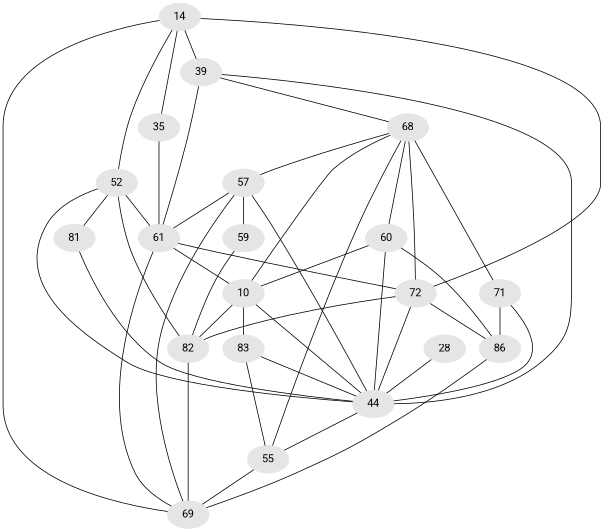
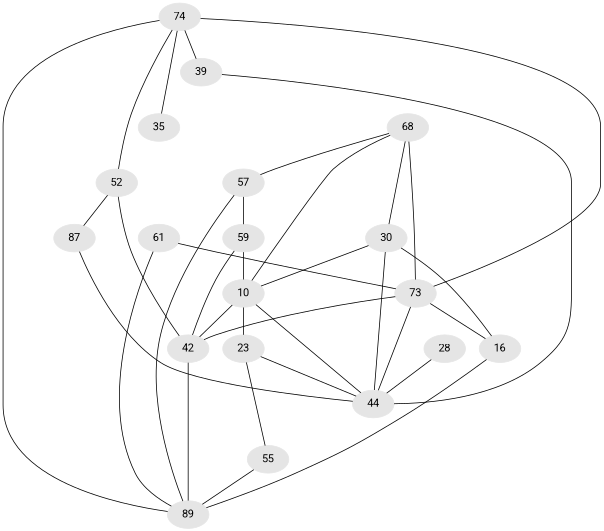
(180, 17) -> (180, 17)
(305, 100) -> none
(183, 156) -> none
(159, 183) -> none
(138, 210) -> none
(201, 211) -> none
(75, 238) -> (75, 238)
(386, 238) -> (386, 238)
(201, 266) -> (243, 266)
(331, 291) -> none
(311, 292) -> none
(416, 293) -> (416, 293)
(500, 293) -> none
(188, 349) -> (188, 349)
(243, 349) -> (243, 349)
(500, 349) -> (500, 349)
(112, 353) -> none
(321, 432) -> none
(188, 515) -> (188, 515)
